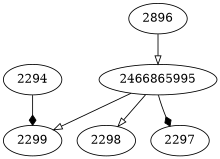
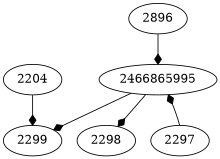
(158, 45) -> (158, 45)
(33, 80) -> (33, 80)
(162, 106) -> (176, 115)
(135, 107) -> (135, 107)
(96, 110) -> (96, 110)
